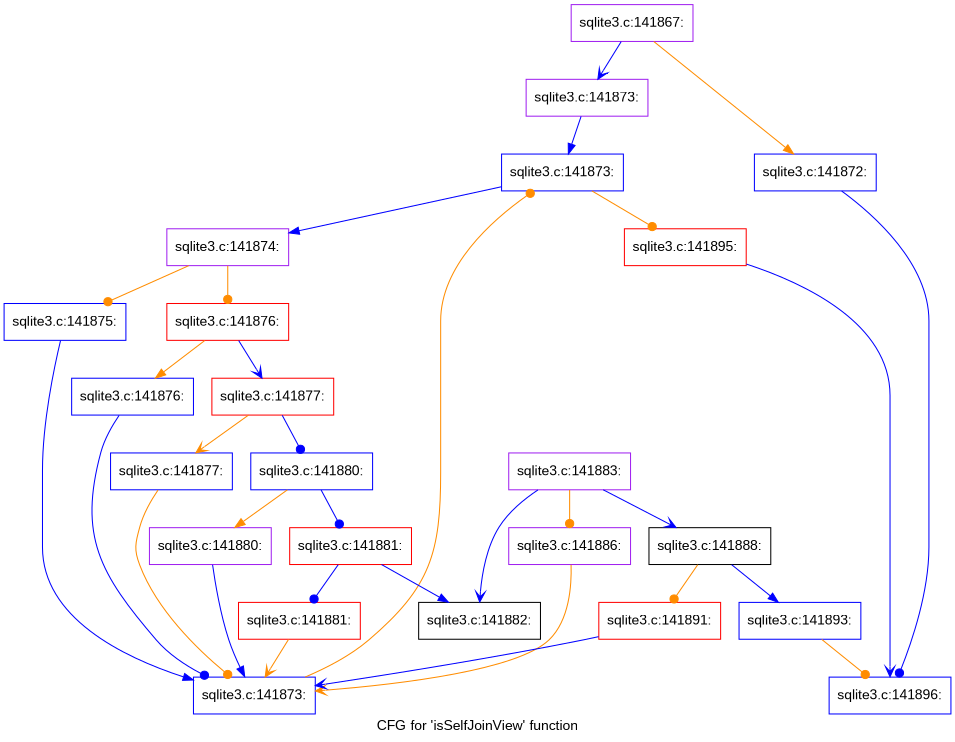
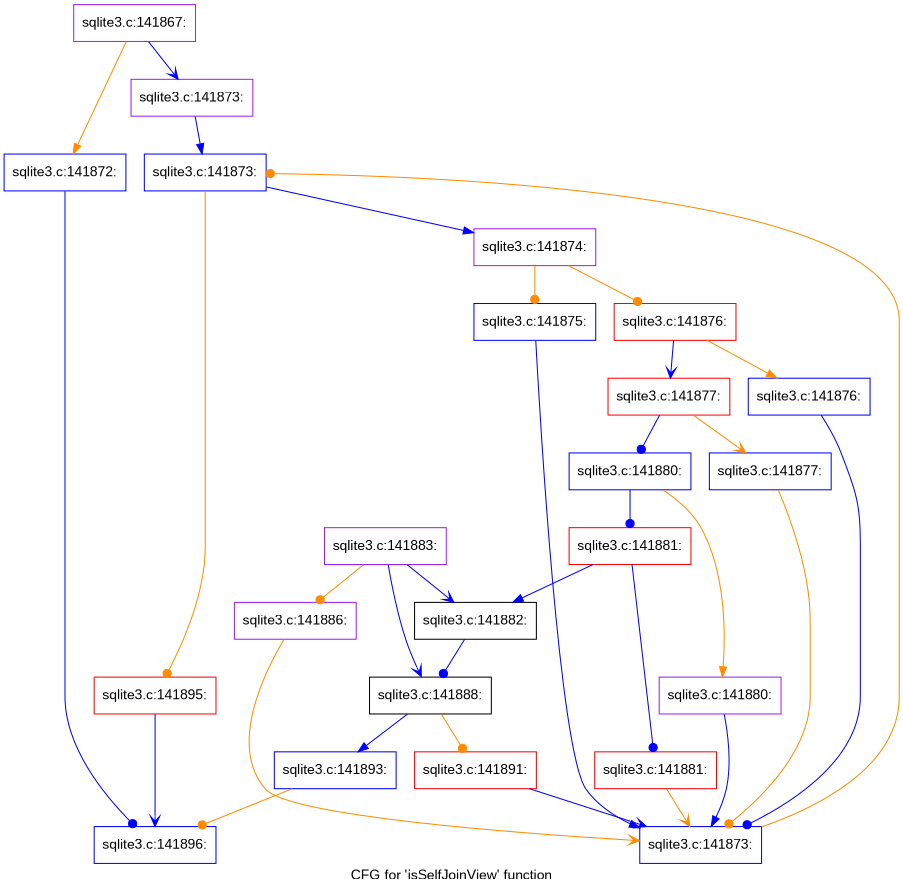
none -> (455, 655)
